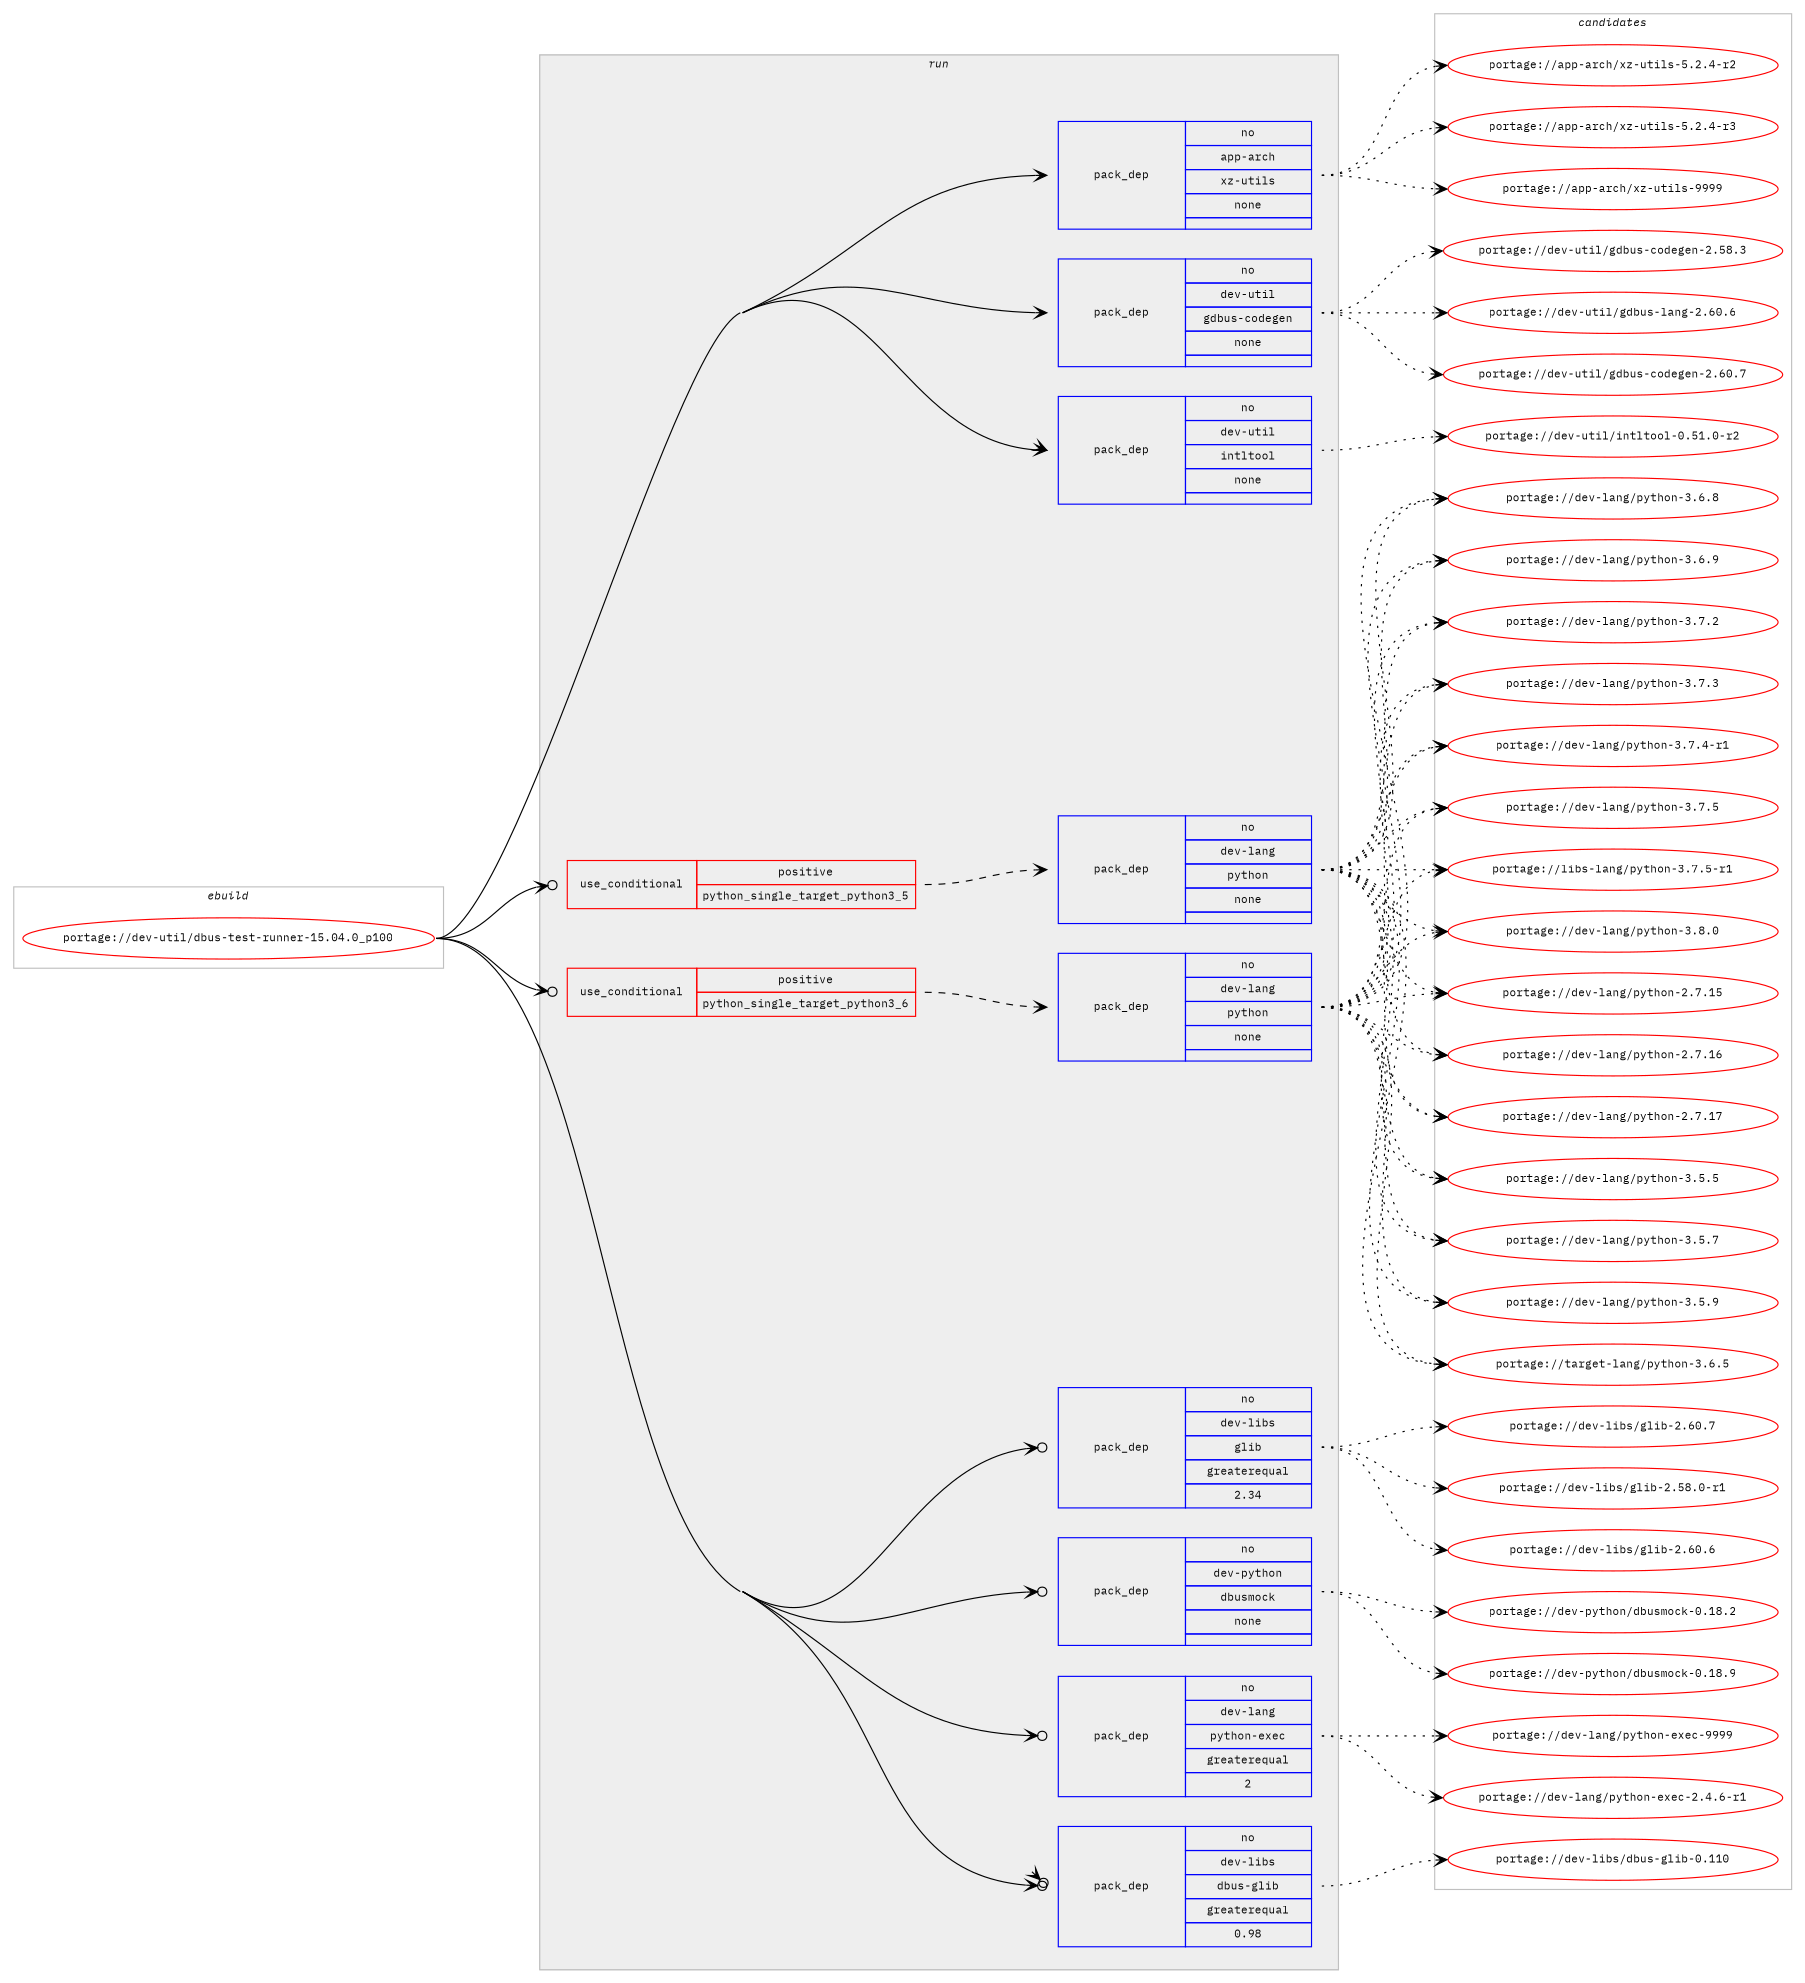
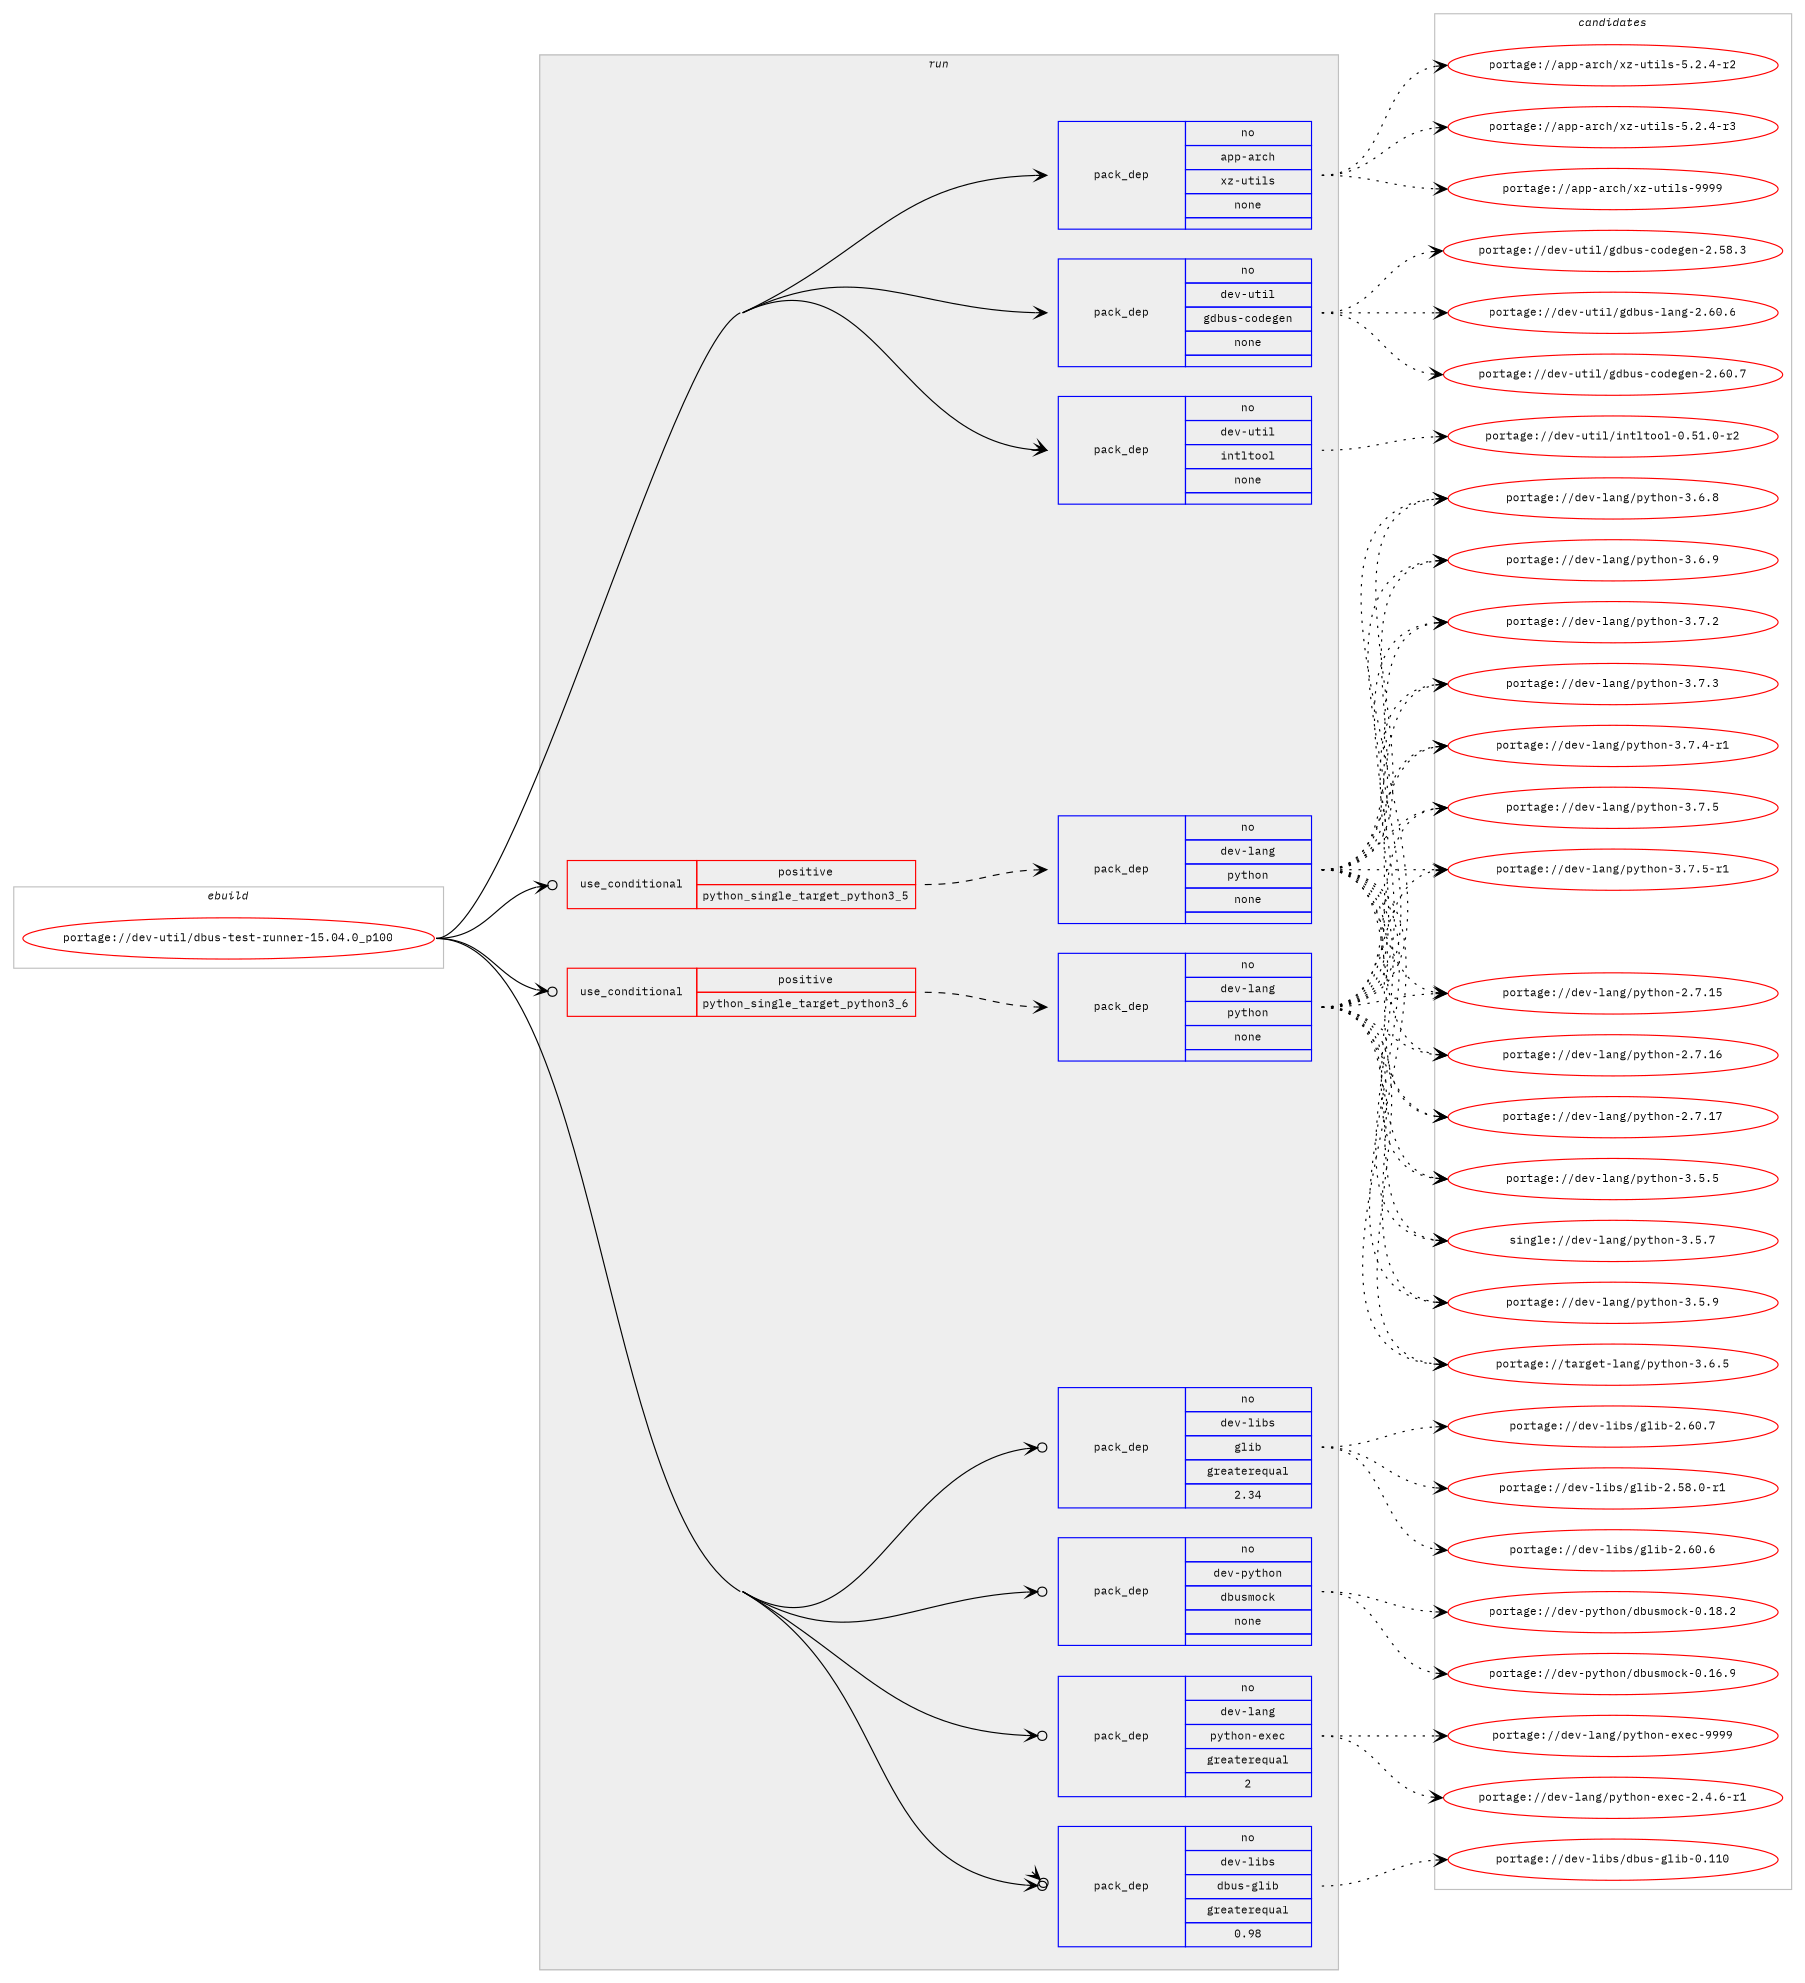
(1613, 870) -> (1613, 870)
(1613, 932) -> none
(1613, 1241) -> (1613, 1241)
(1613, 1674) -> (1613, 1674)
